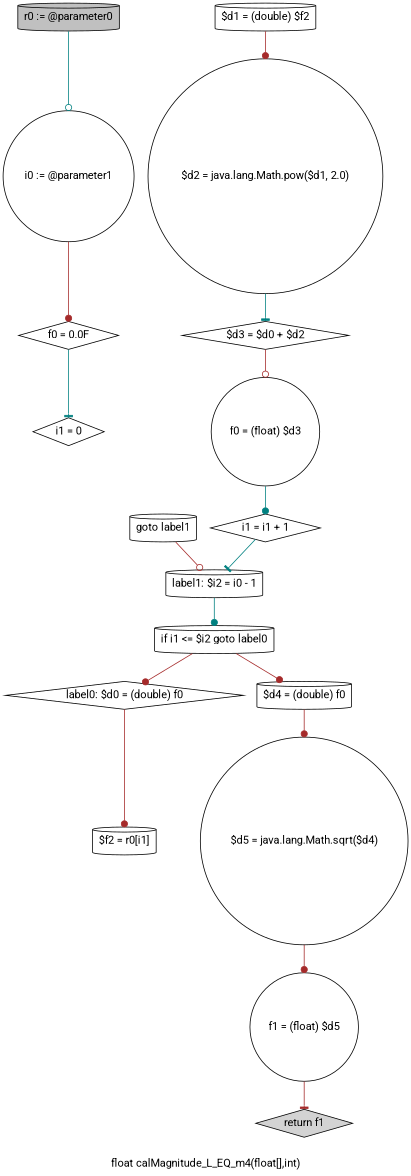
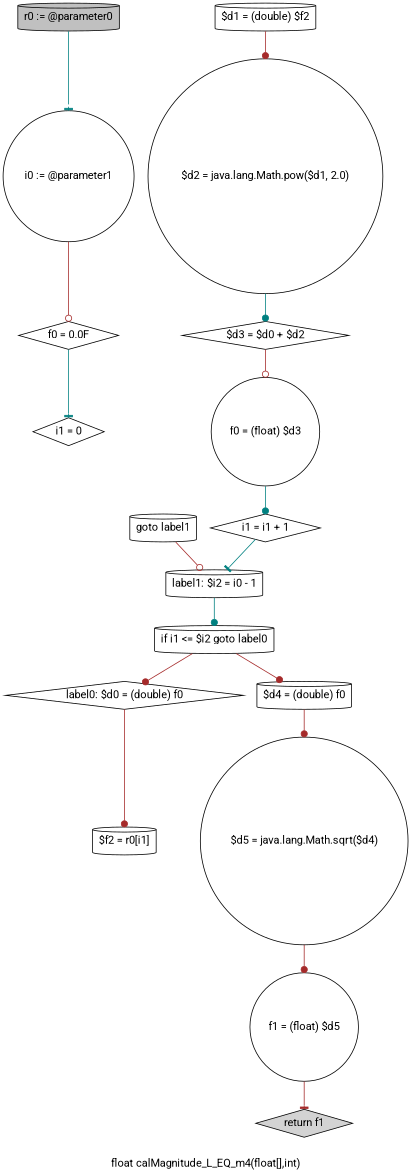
(69, 68) -> (69, 68)
(69, 278) -> (69, 278)
(265, 305) -> (265, 305)
